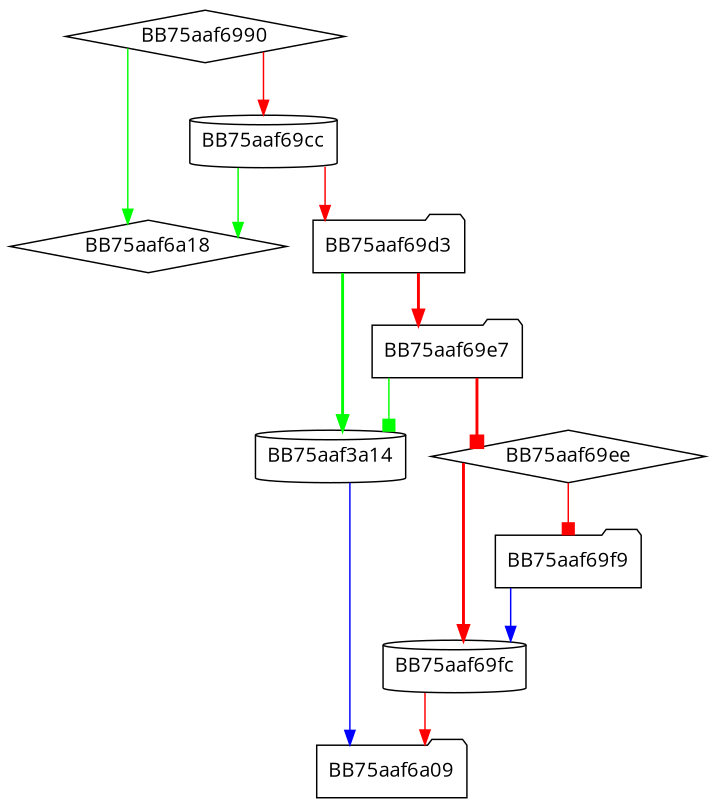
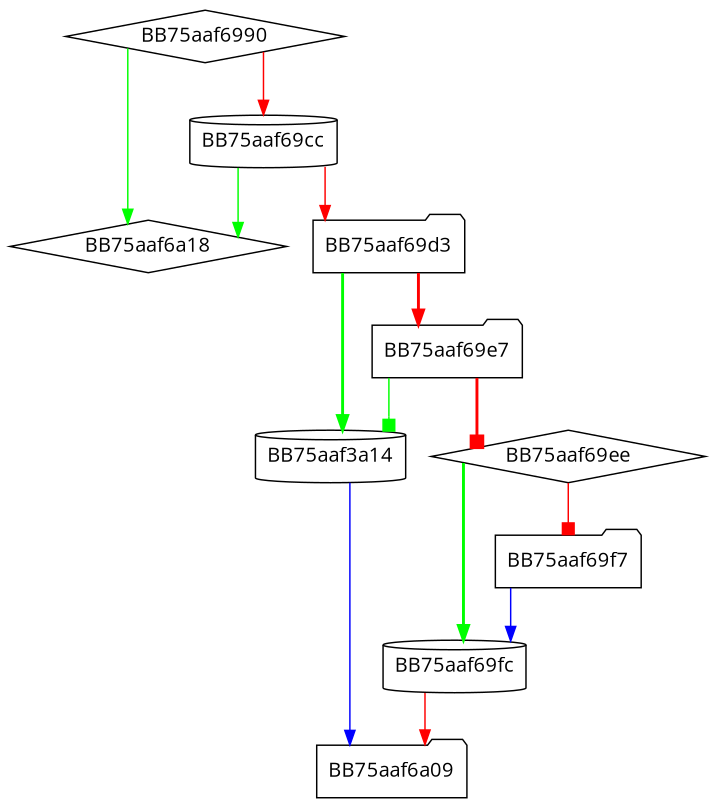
(463, 544) -> (463, 544)
(568, 561) -> (568, 561)
